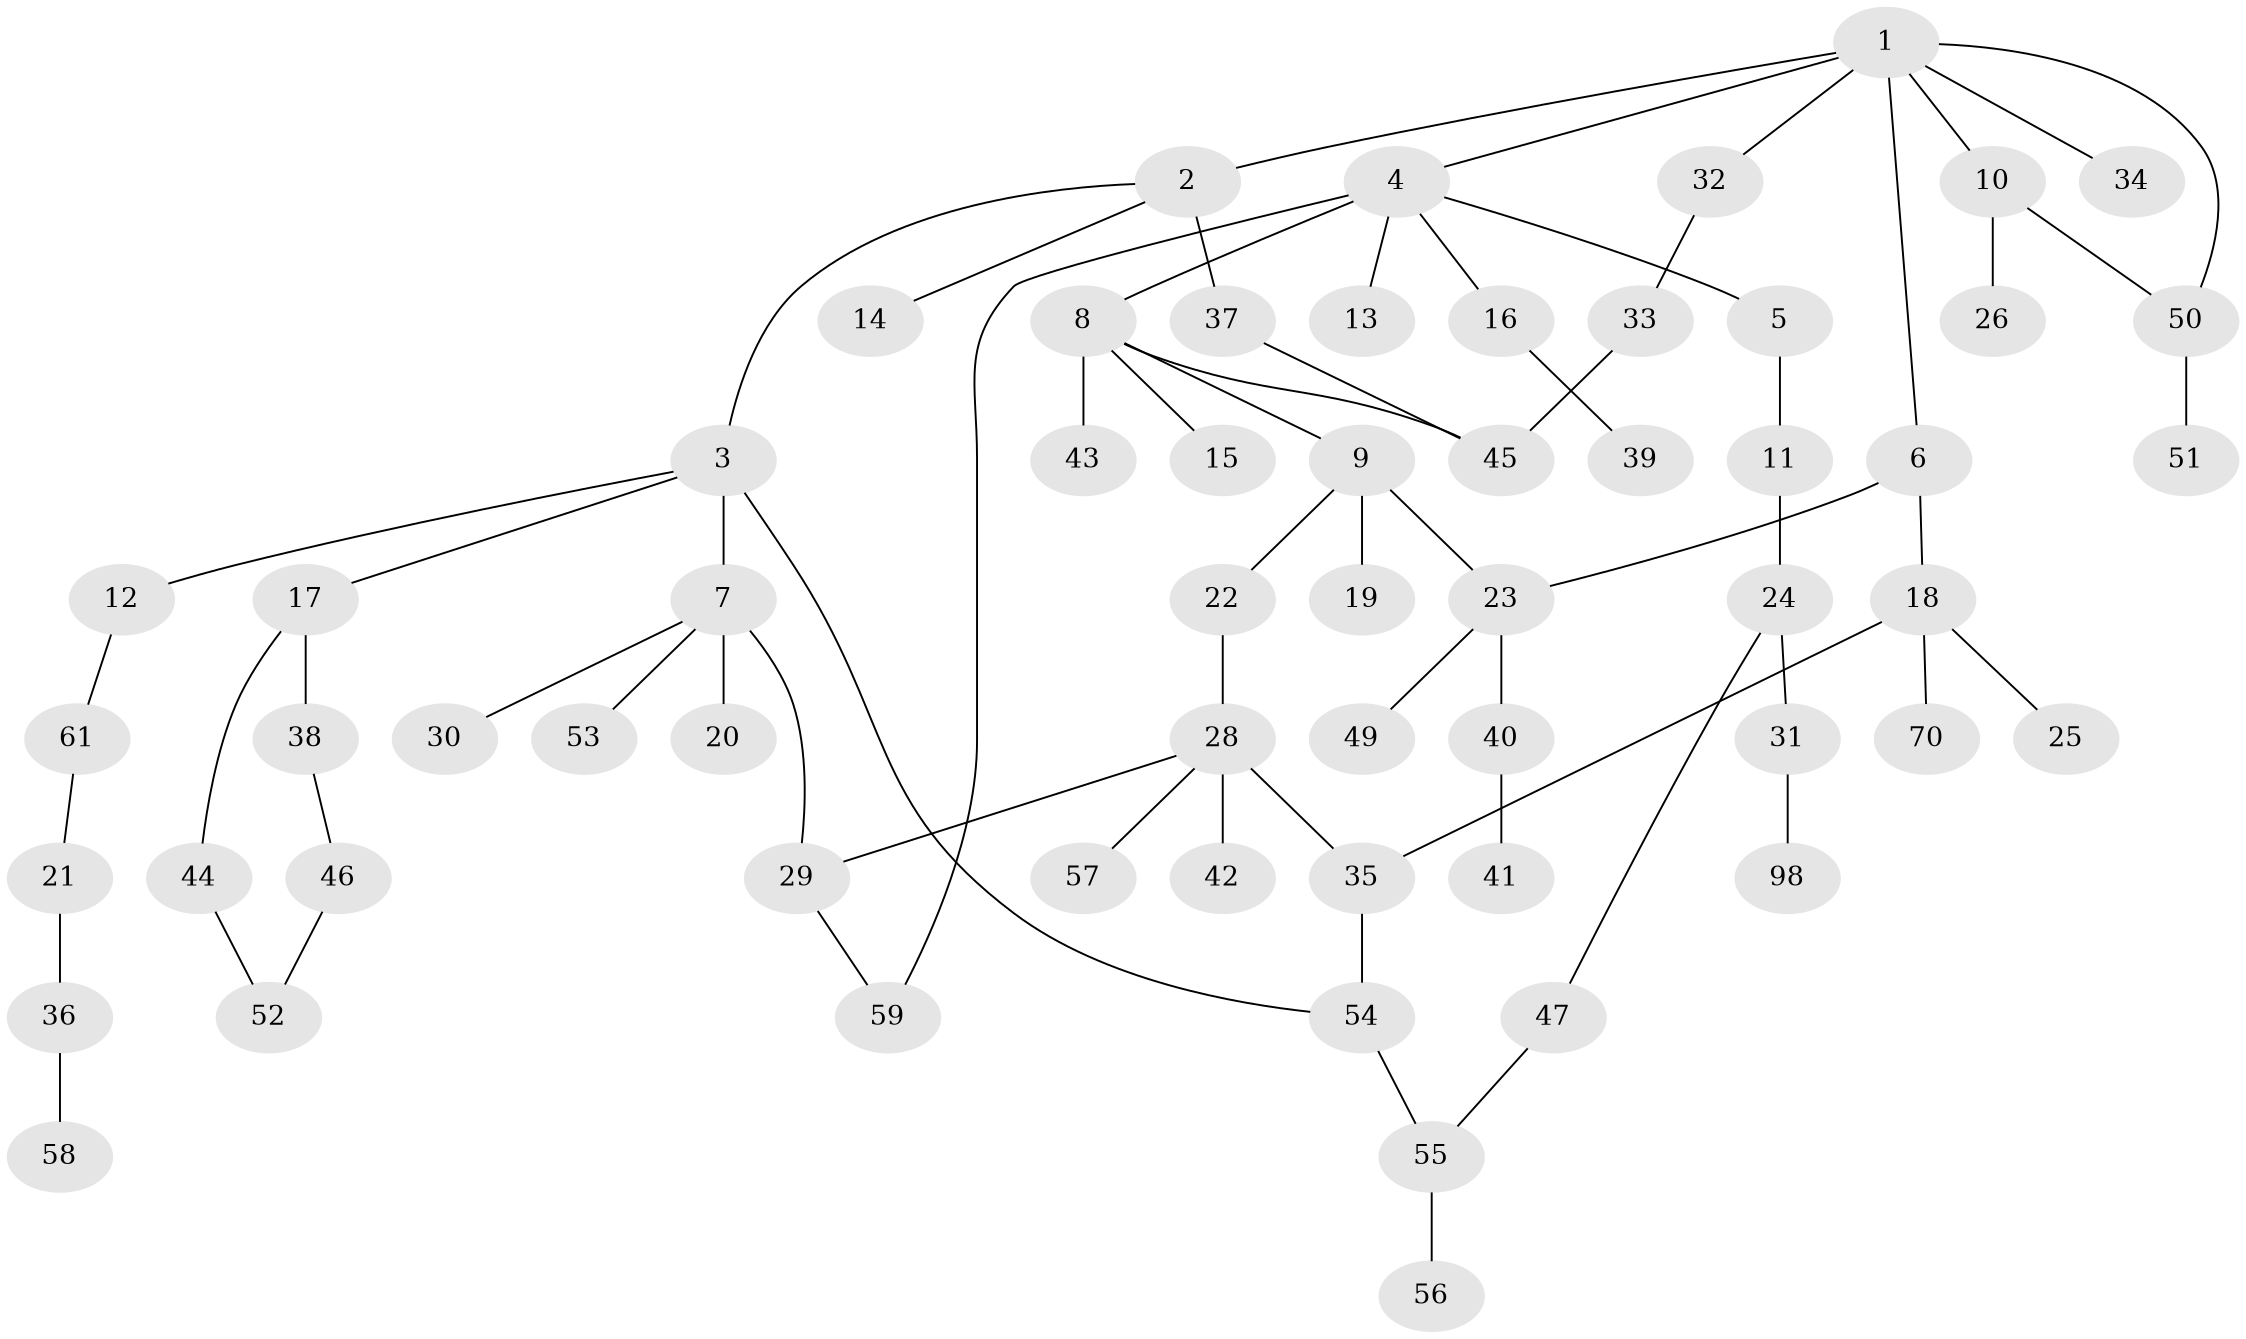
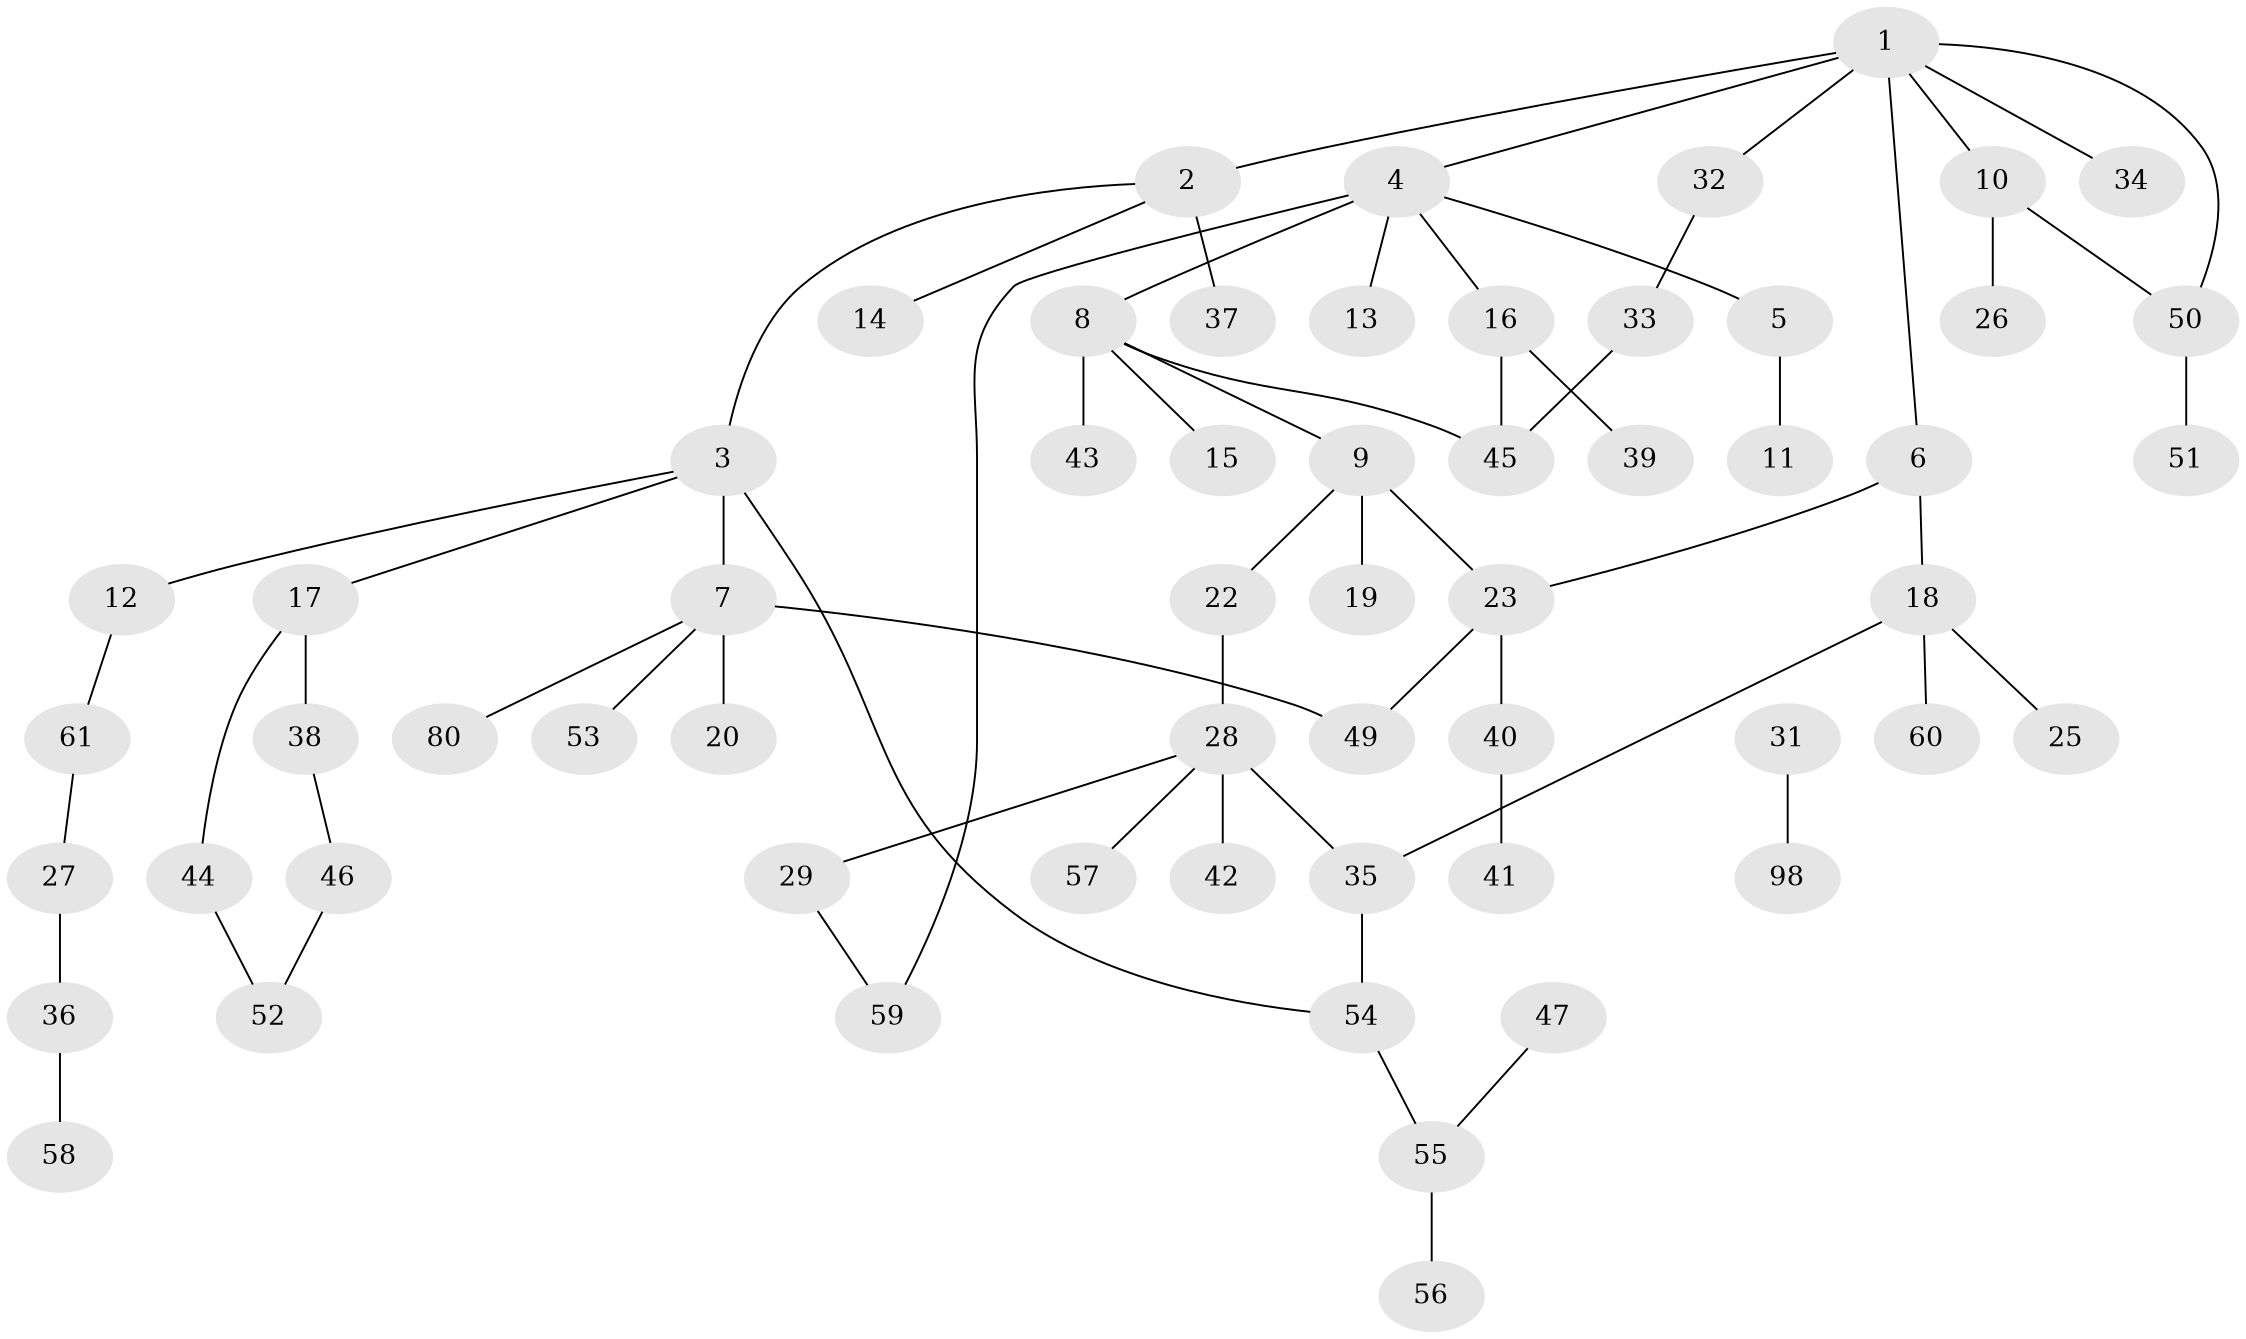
(1362, 391) -> (1501, 391)
(1780, 600) -> none
(800, 731) -> (1052, 646)
(445, 739) -> (445, 739)
(1927, 739) -> (1927, 739)
(60, 878) -> (60, 878)
